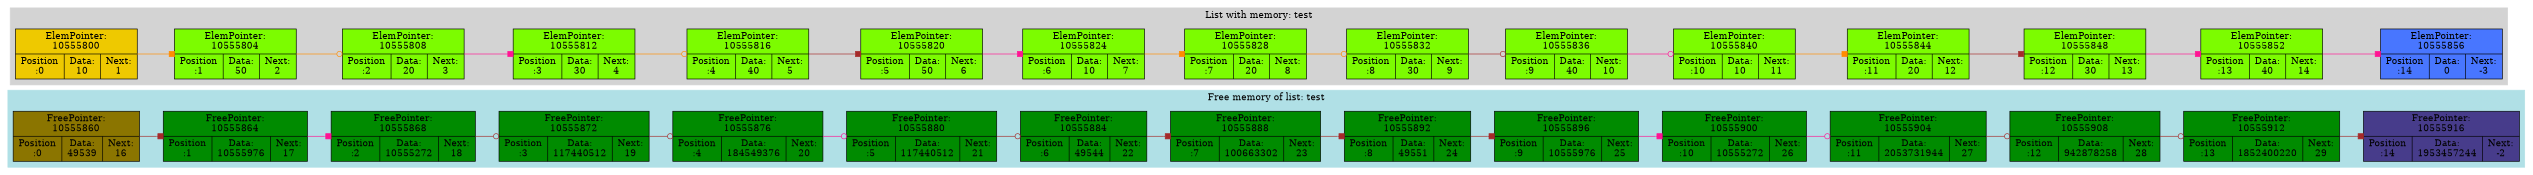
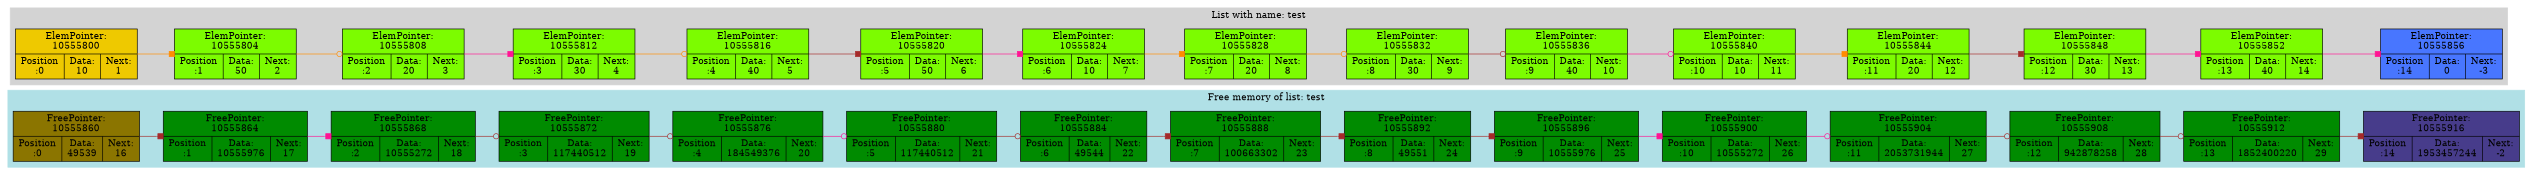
(1259, 15) -> (1259, 15)
